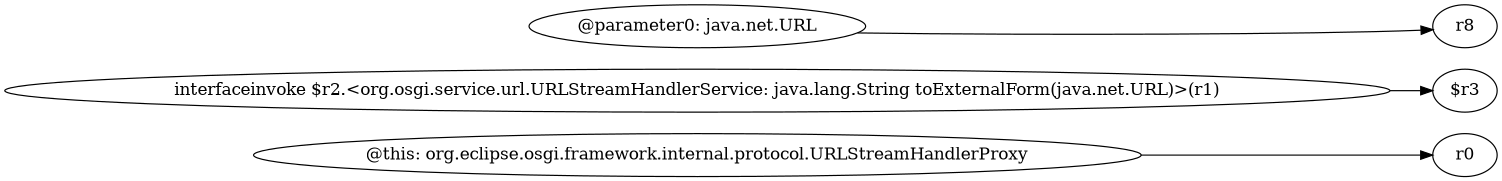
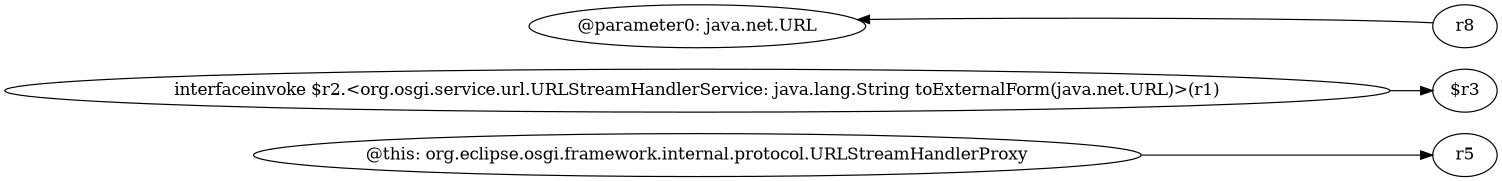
(1139, 34) -> (1151, 18)
(1465, 155) -> (1465, 155)
